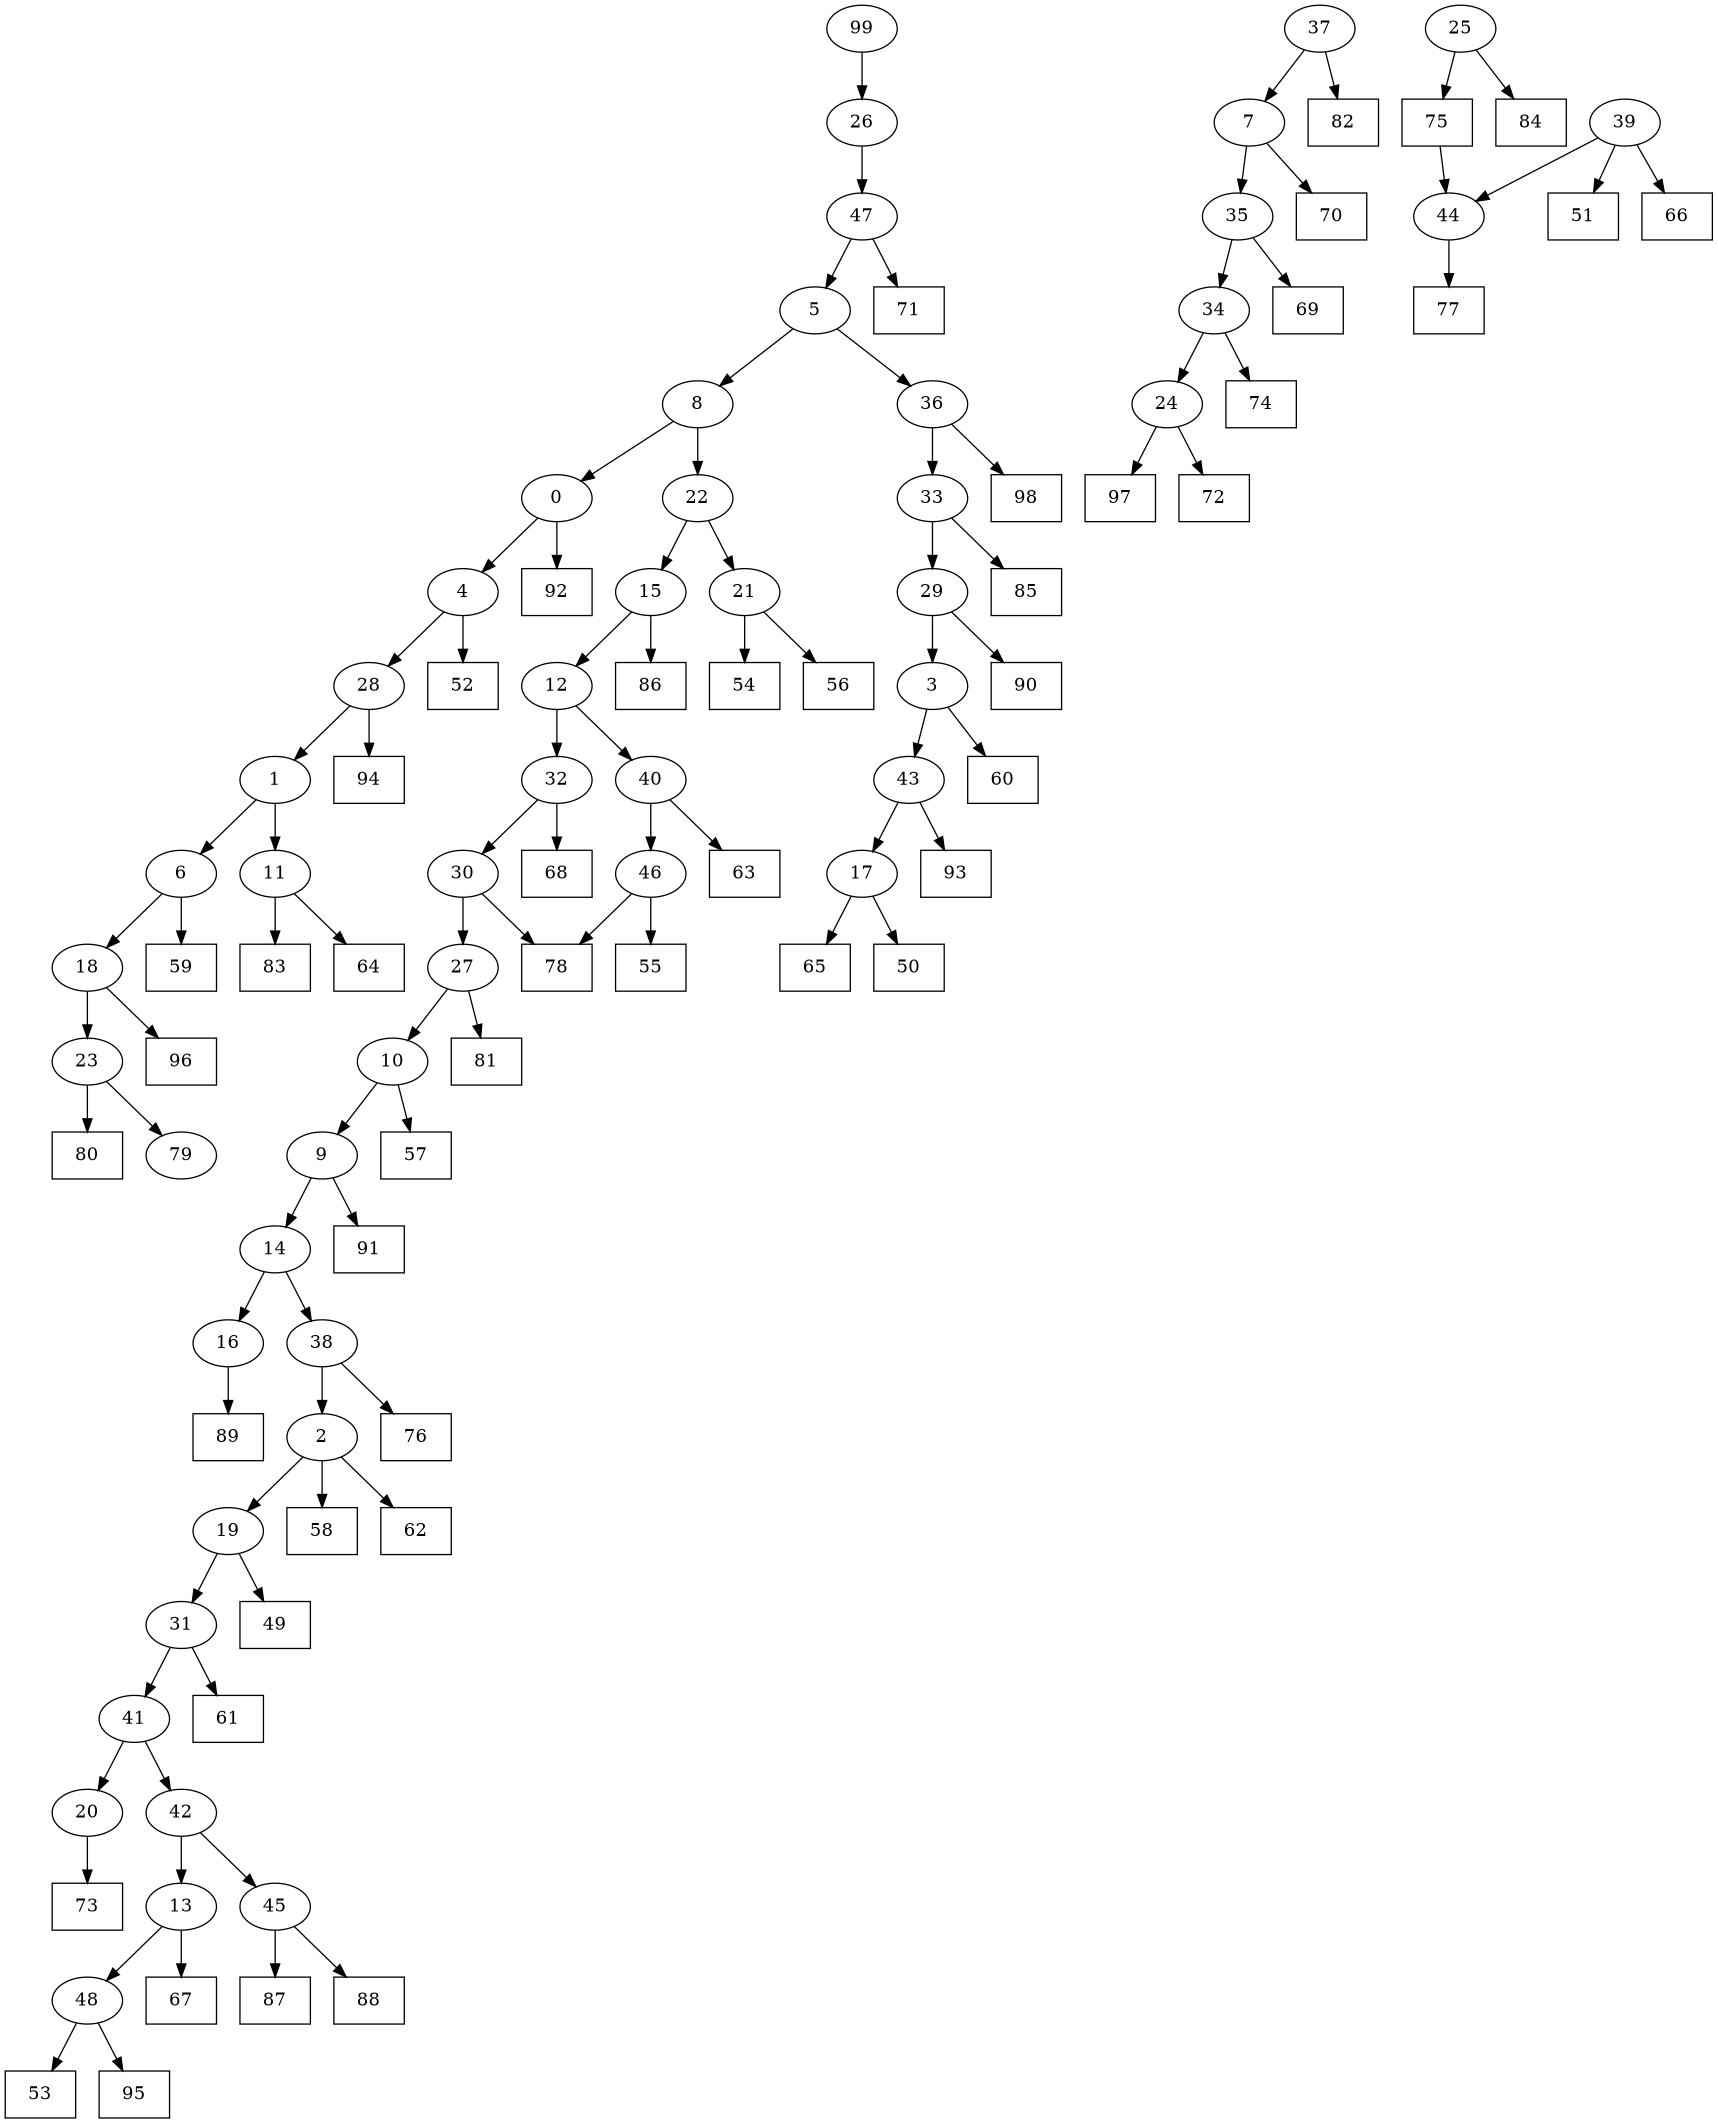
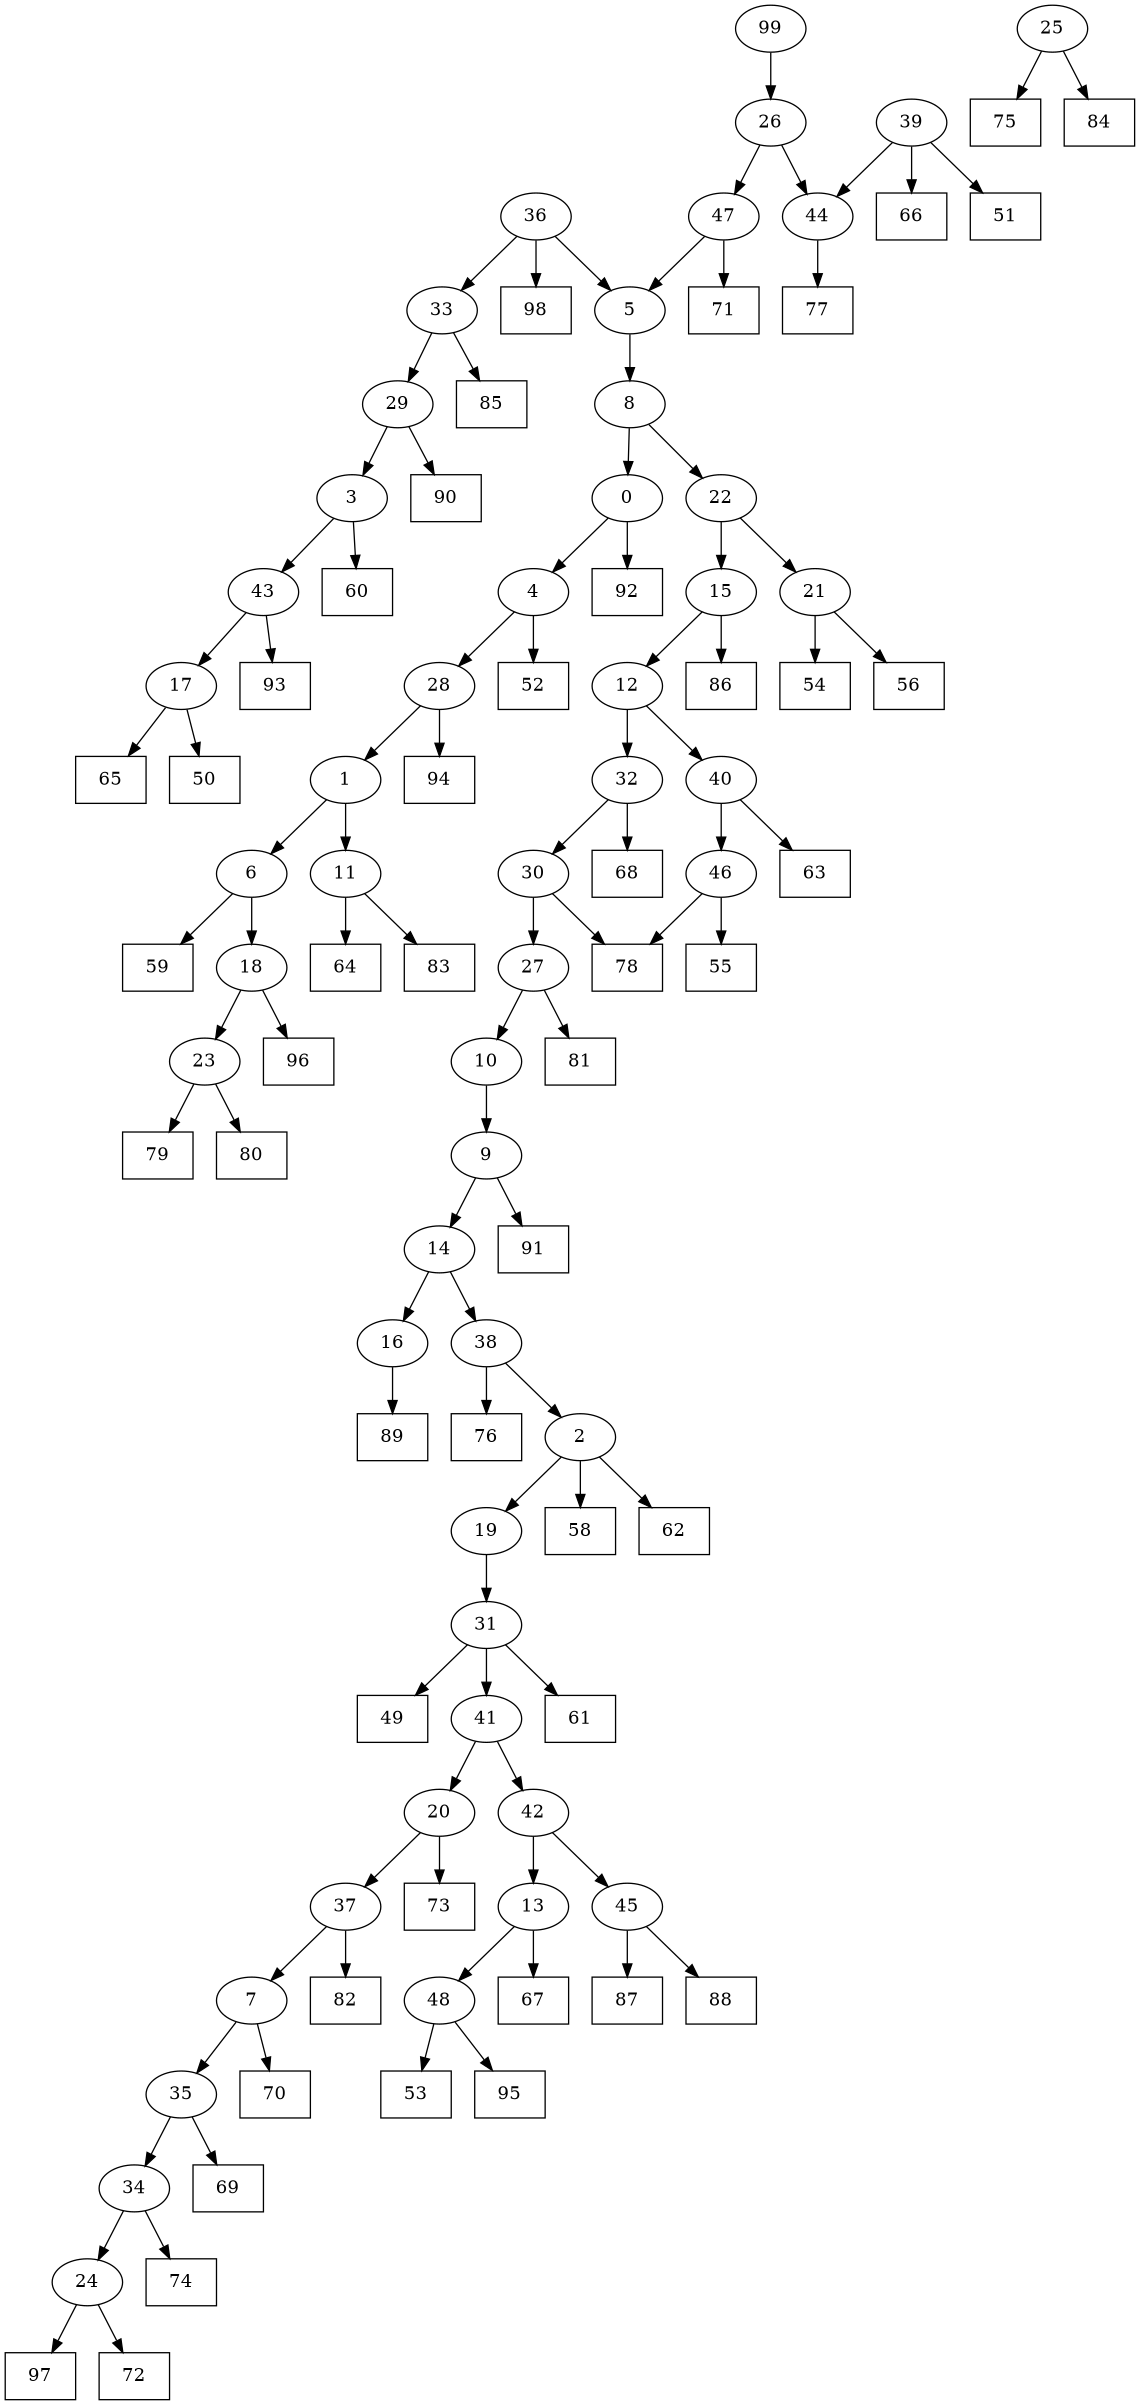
(1442, 163) -> (791, 164)
(869, 353) -> (578, 259)
(181, 1155) -> (158, 1155)
(416, 1155) -> none
(248, 1571) -> (446, 1665)
none -> (397, 1855)
